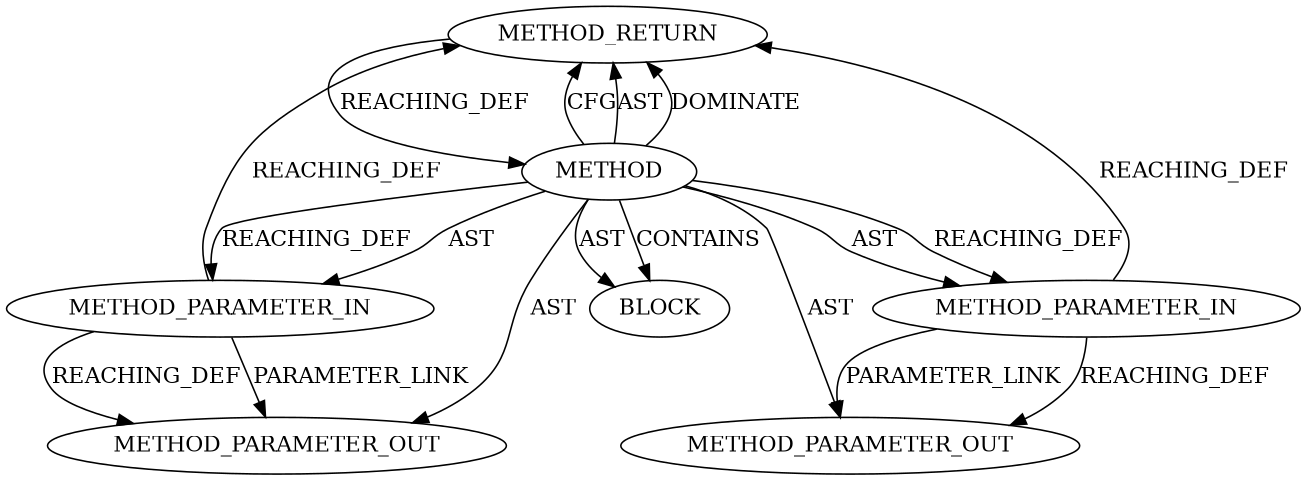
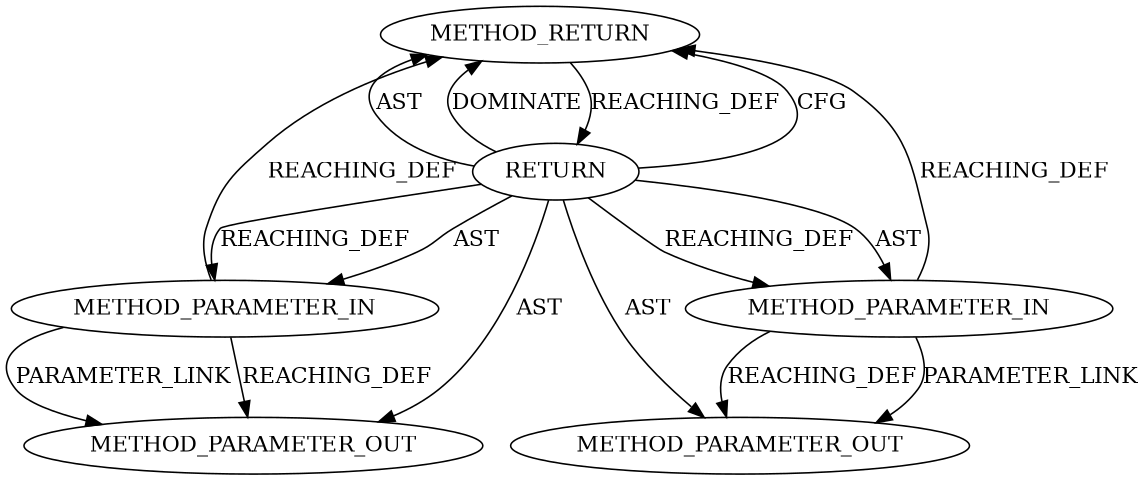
(609, 172) -> (556, 172)
(660, 309) -> none
